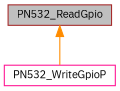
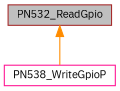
(60, 75) -> (60, 75)
